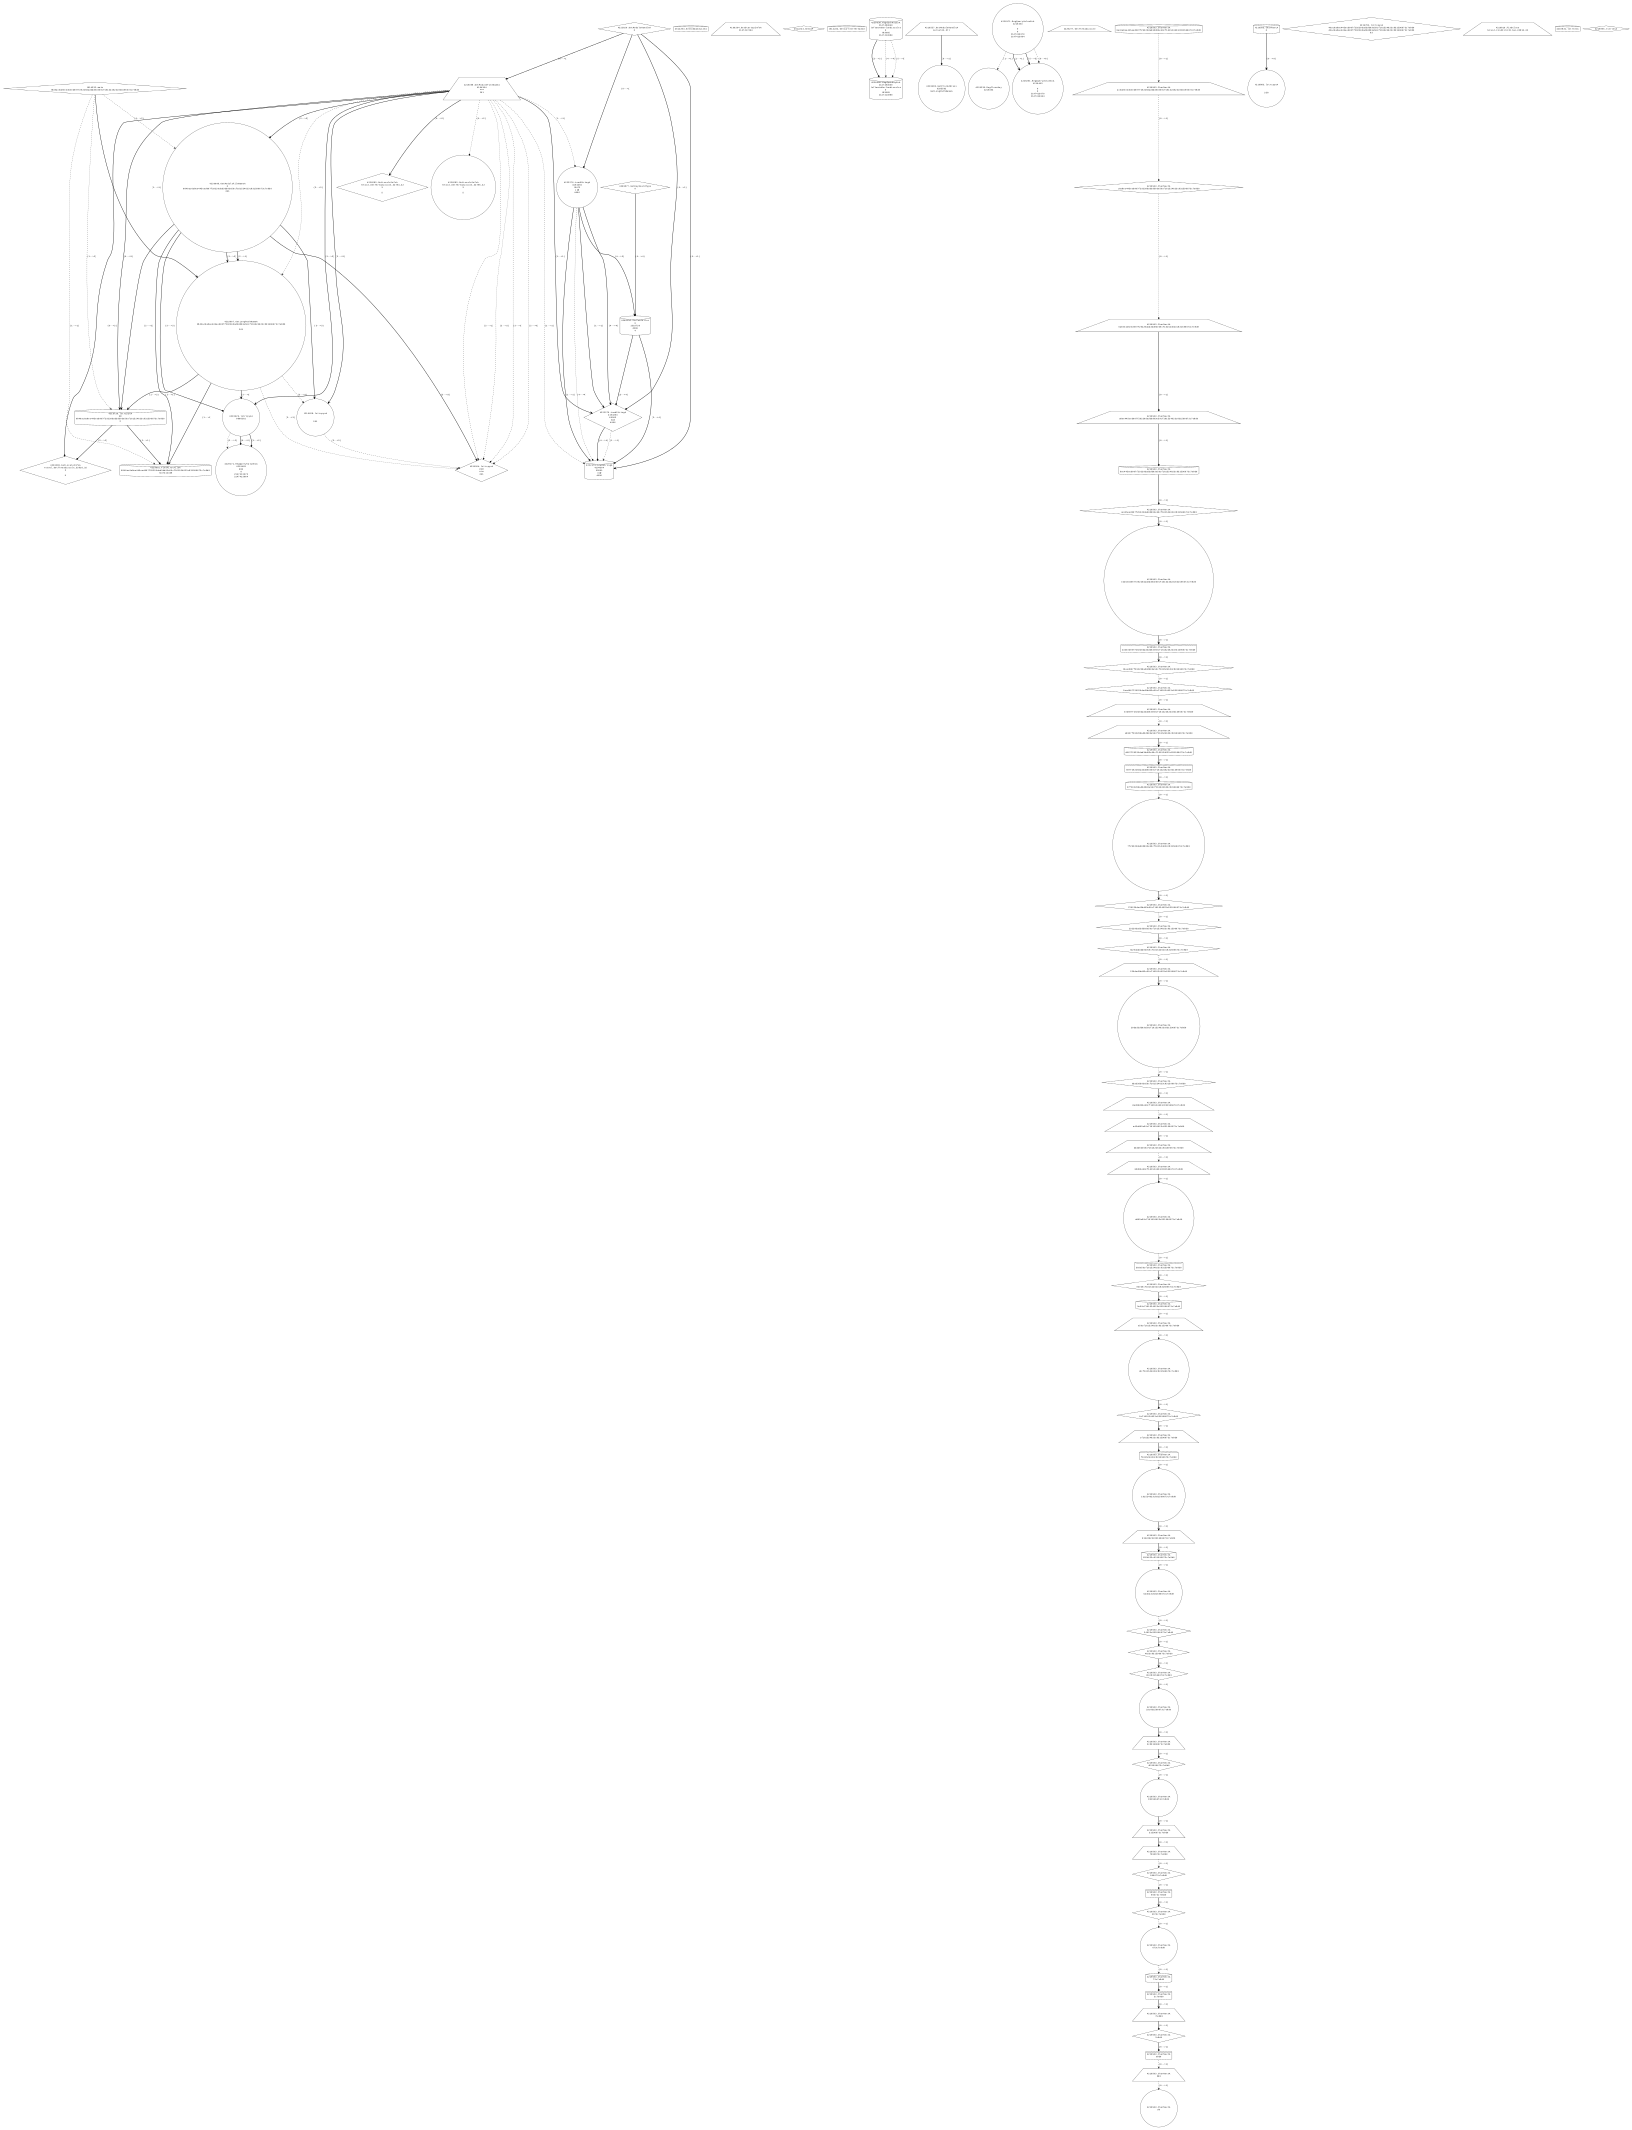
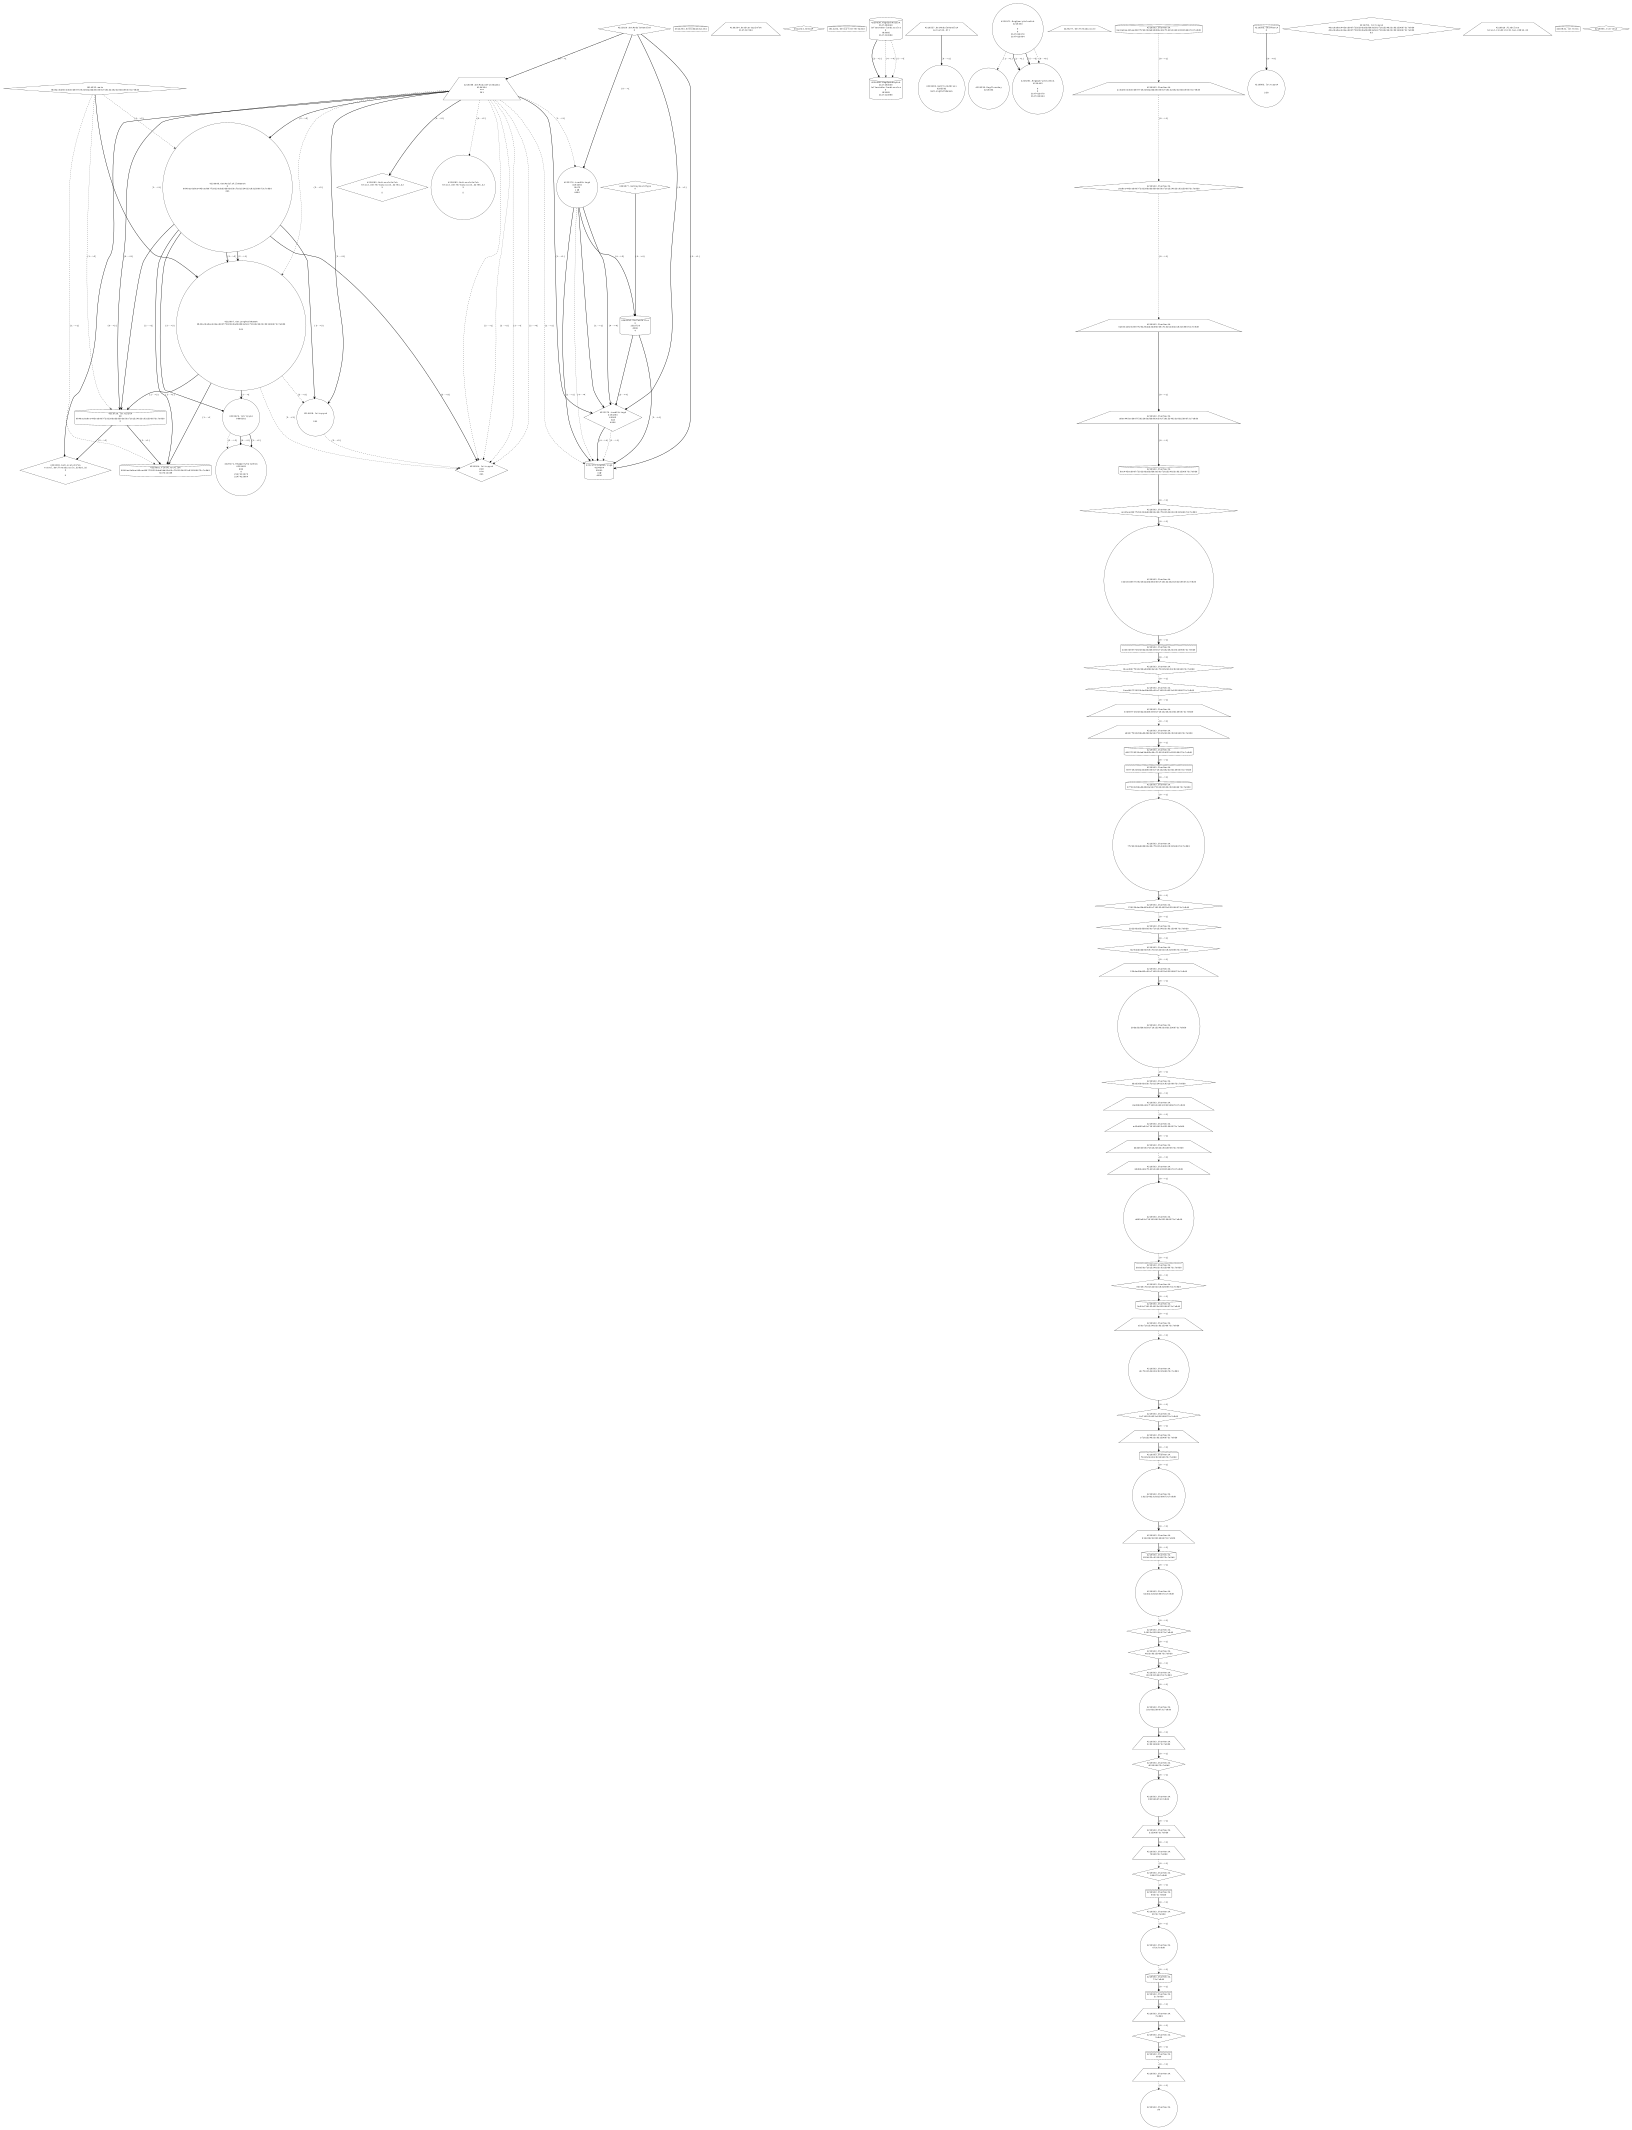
(325, 230) -> none
(1159, 1774) -> (1159, 1774)
